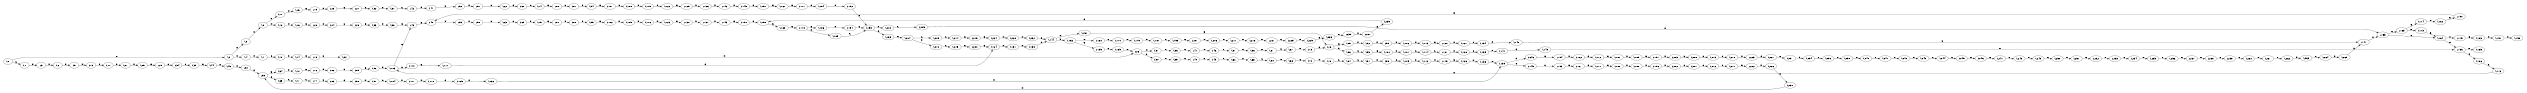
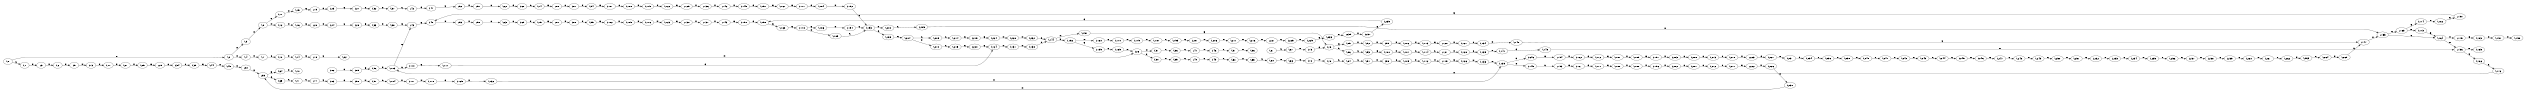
(1261, 51) -> none
(315, 70) -> none
